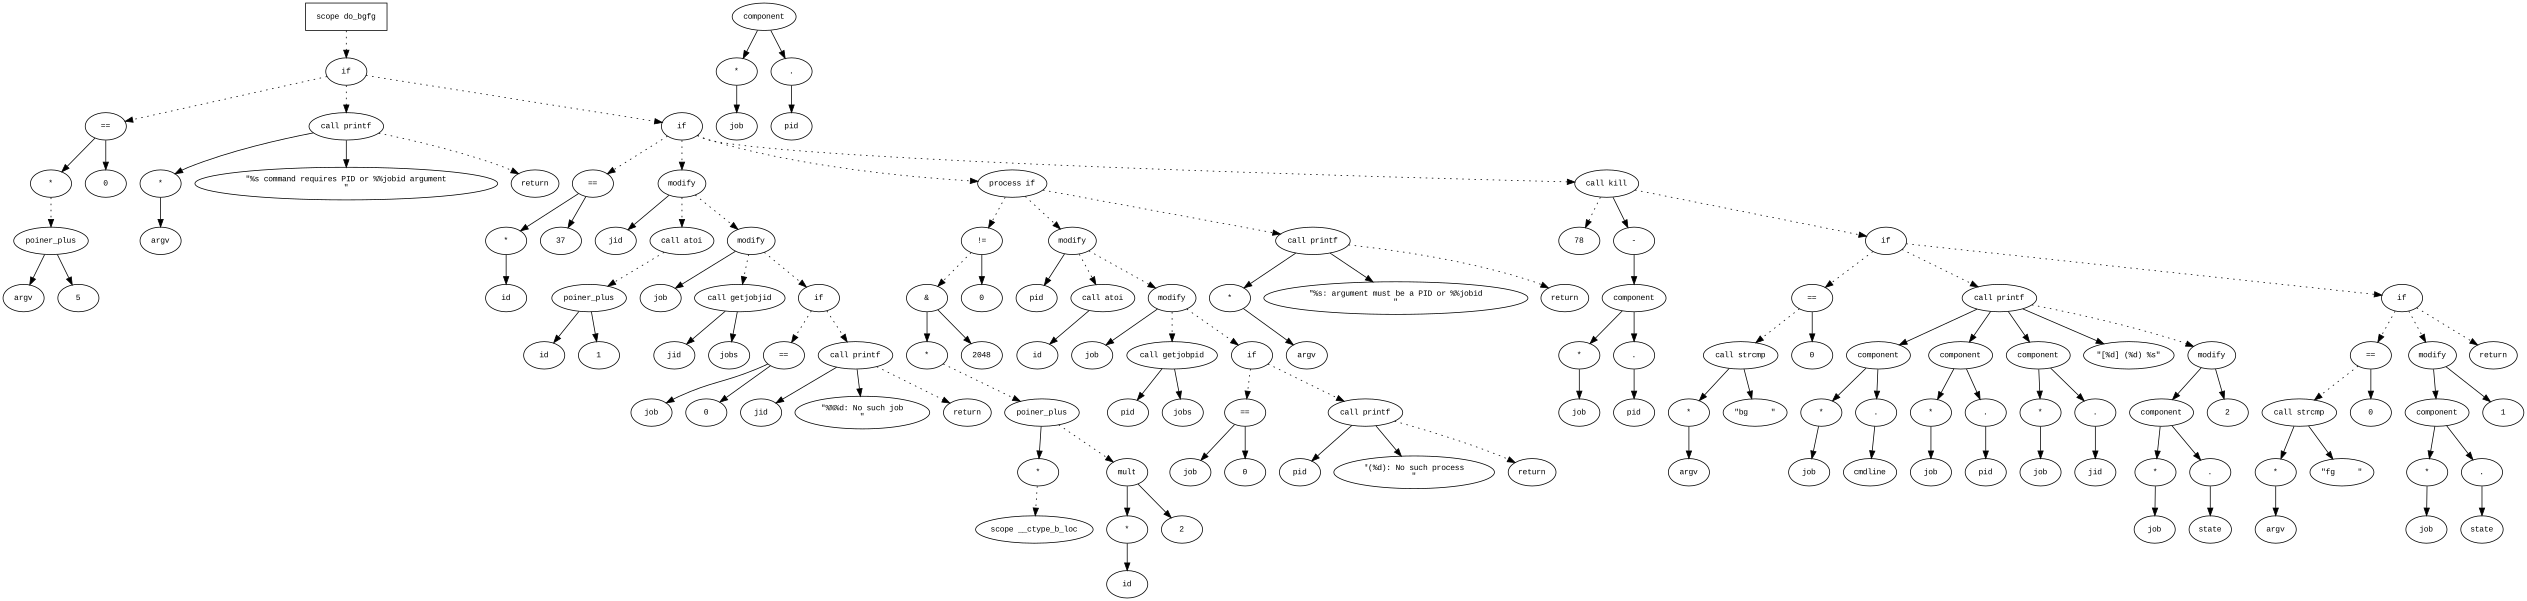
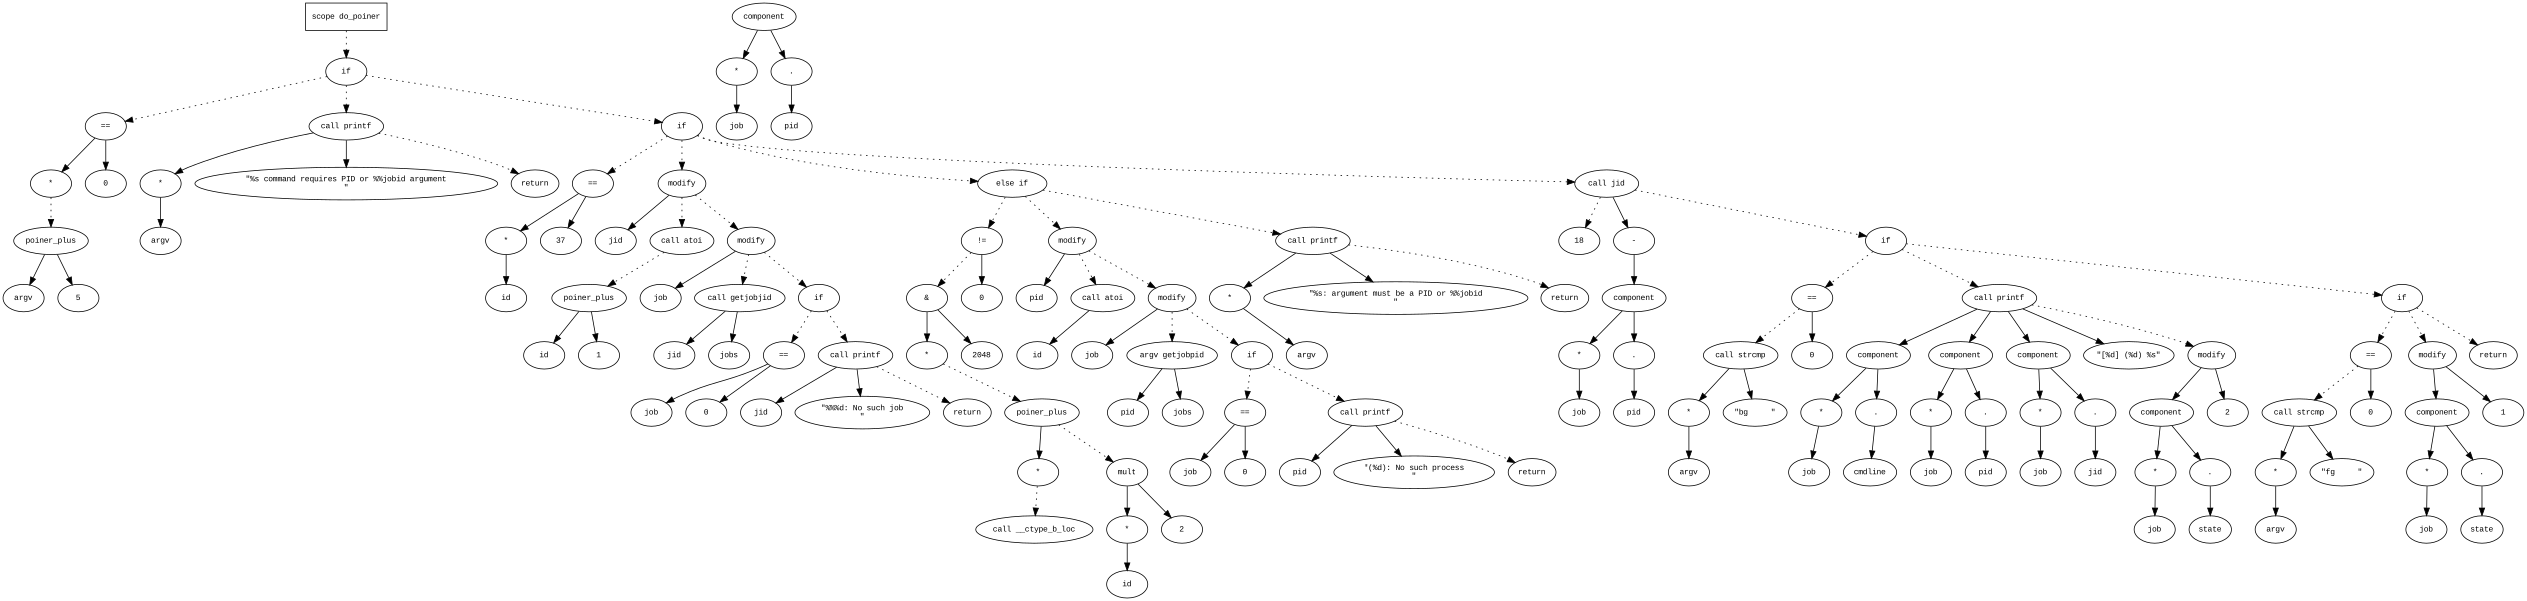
(346, 17) -> (346, 17)
(1012, 184) -> (1012, 184)
(1607, 184) -> (1607, 184)
(1579, 241) -> (1579, 241)
(1172, 355) -> (1172, 355)
(1034, 530) -> (1034, 530)
